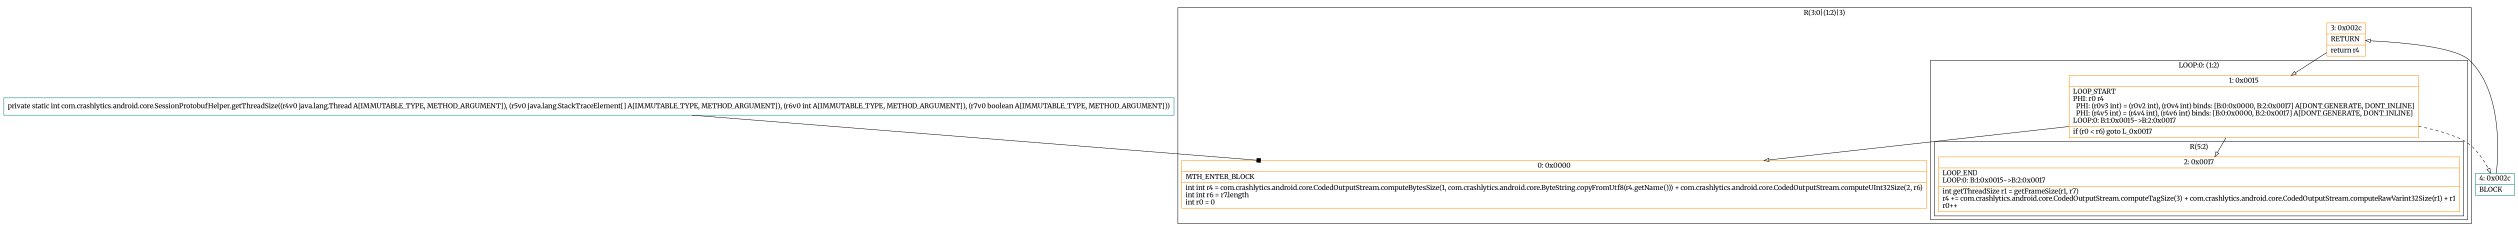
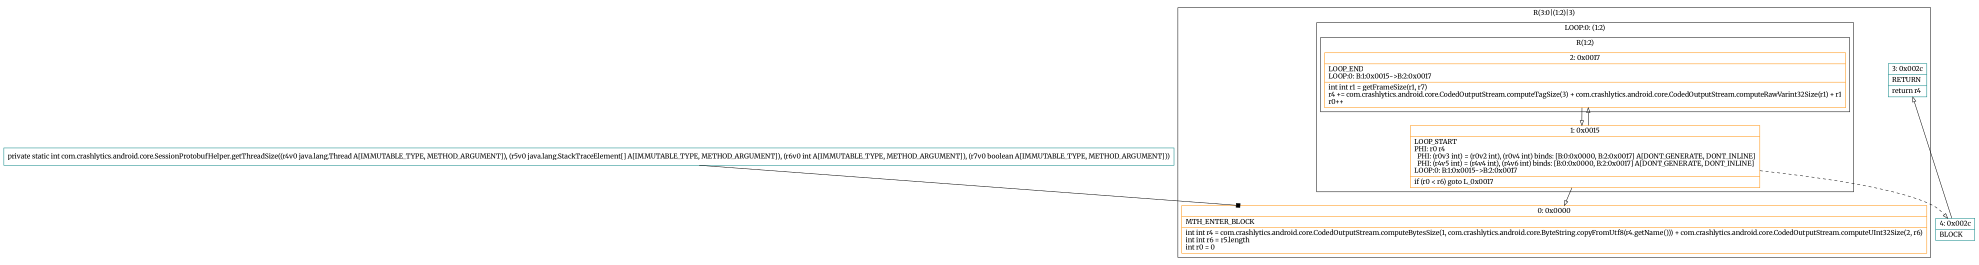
(2346, 40) -> (1908, 80)
(2310, 63) -> (1582, 115)
(2199, 147) -> (1585, 43)
(2011, 192) -> (1378, 87)
(1217, 195) -> (1218, 240)
